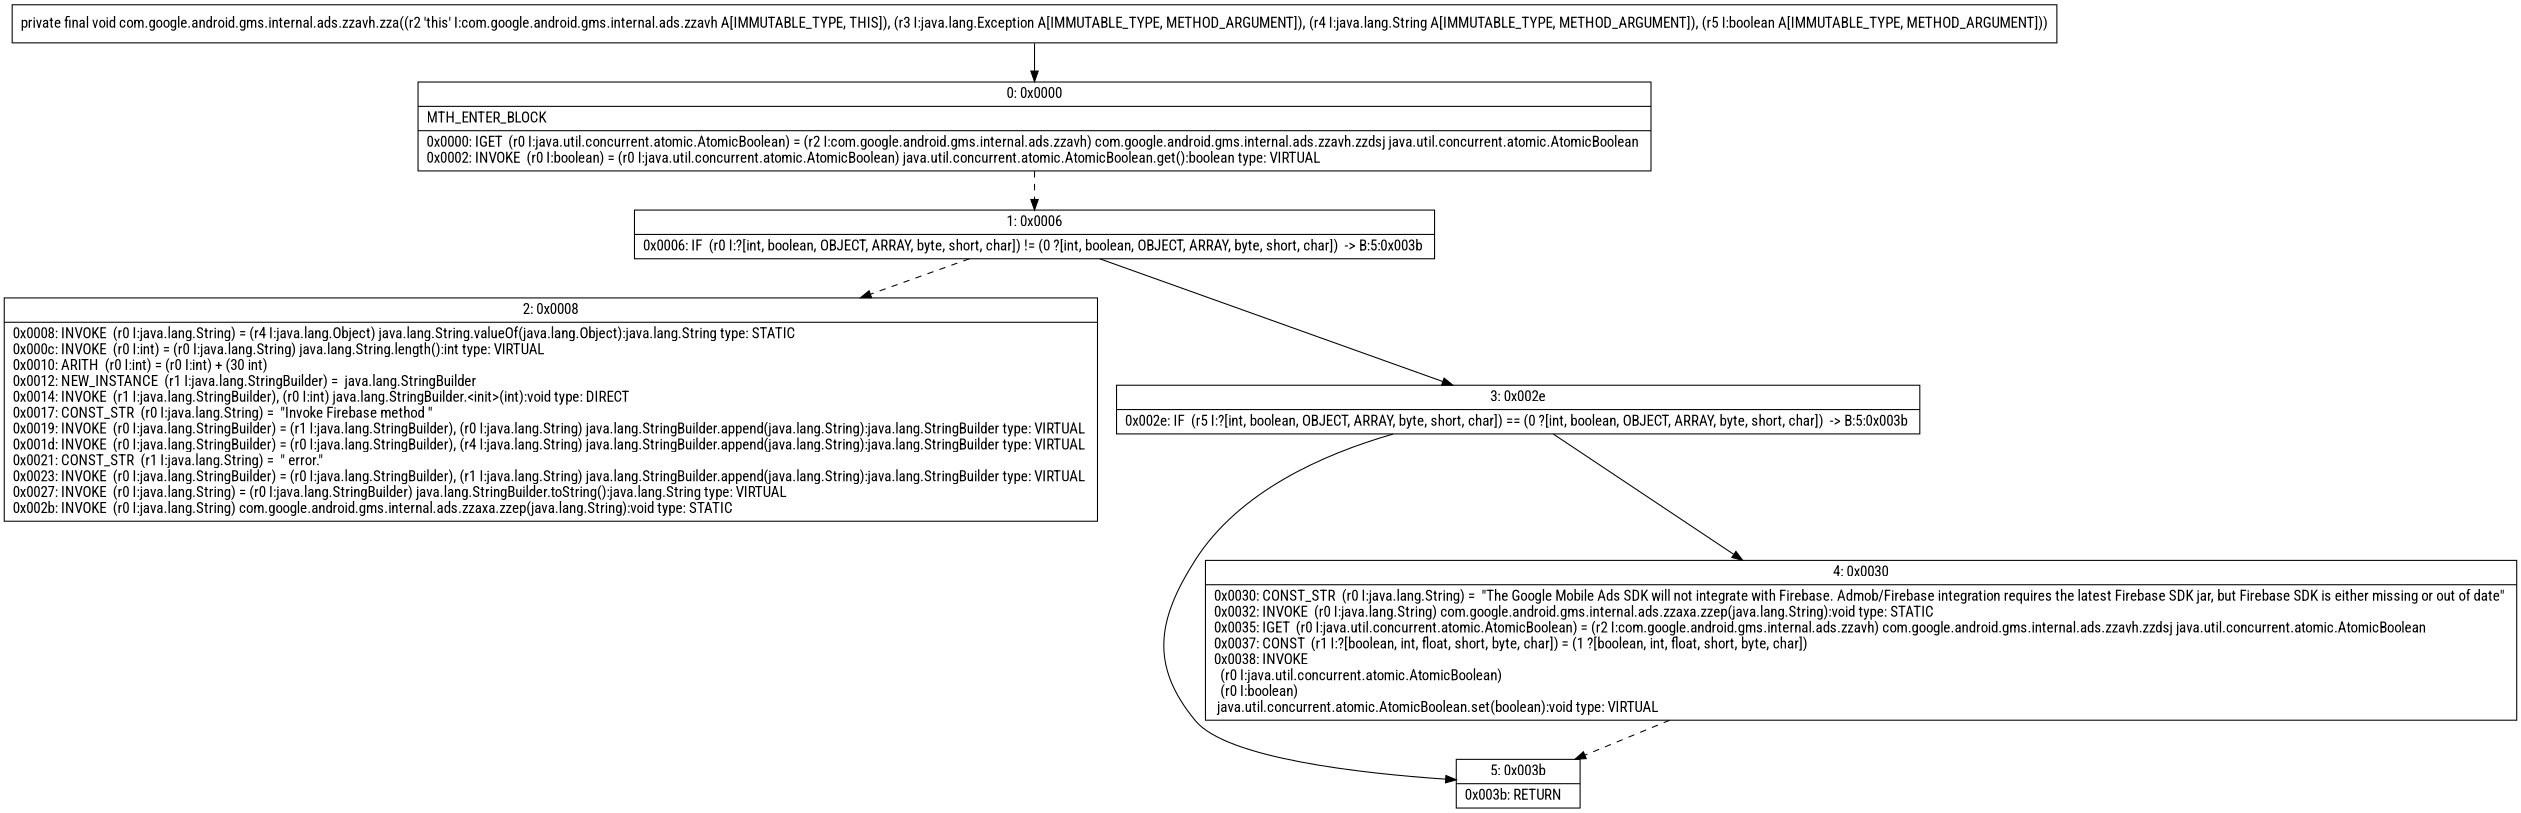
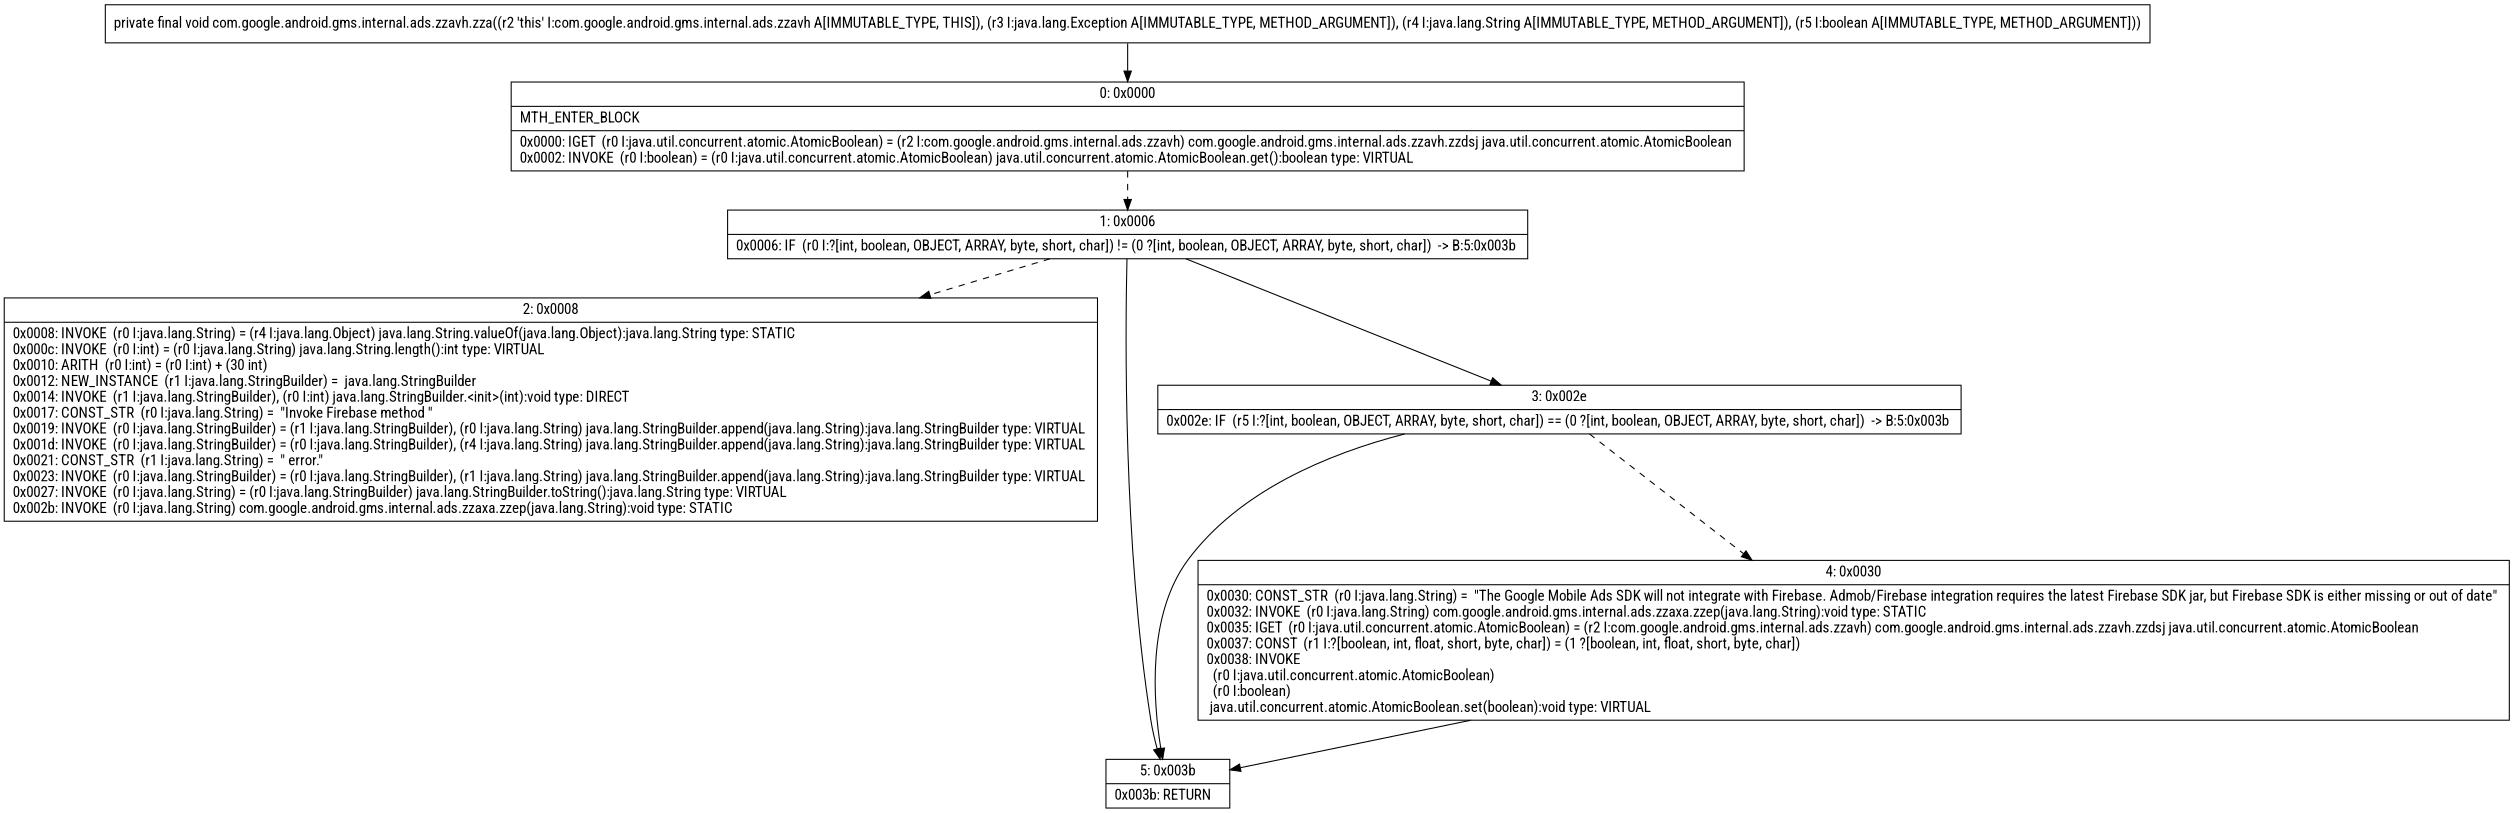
(1643, 494) -> (1667, 494)
none -> (1130, 505)
(1627, 738) -> (1356, 744)
